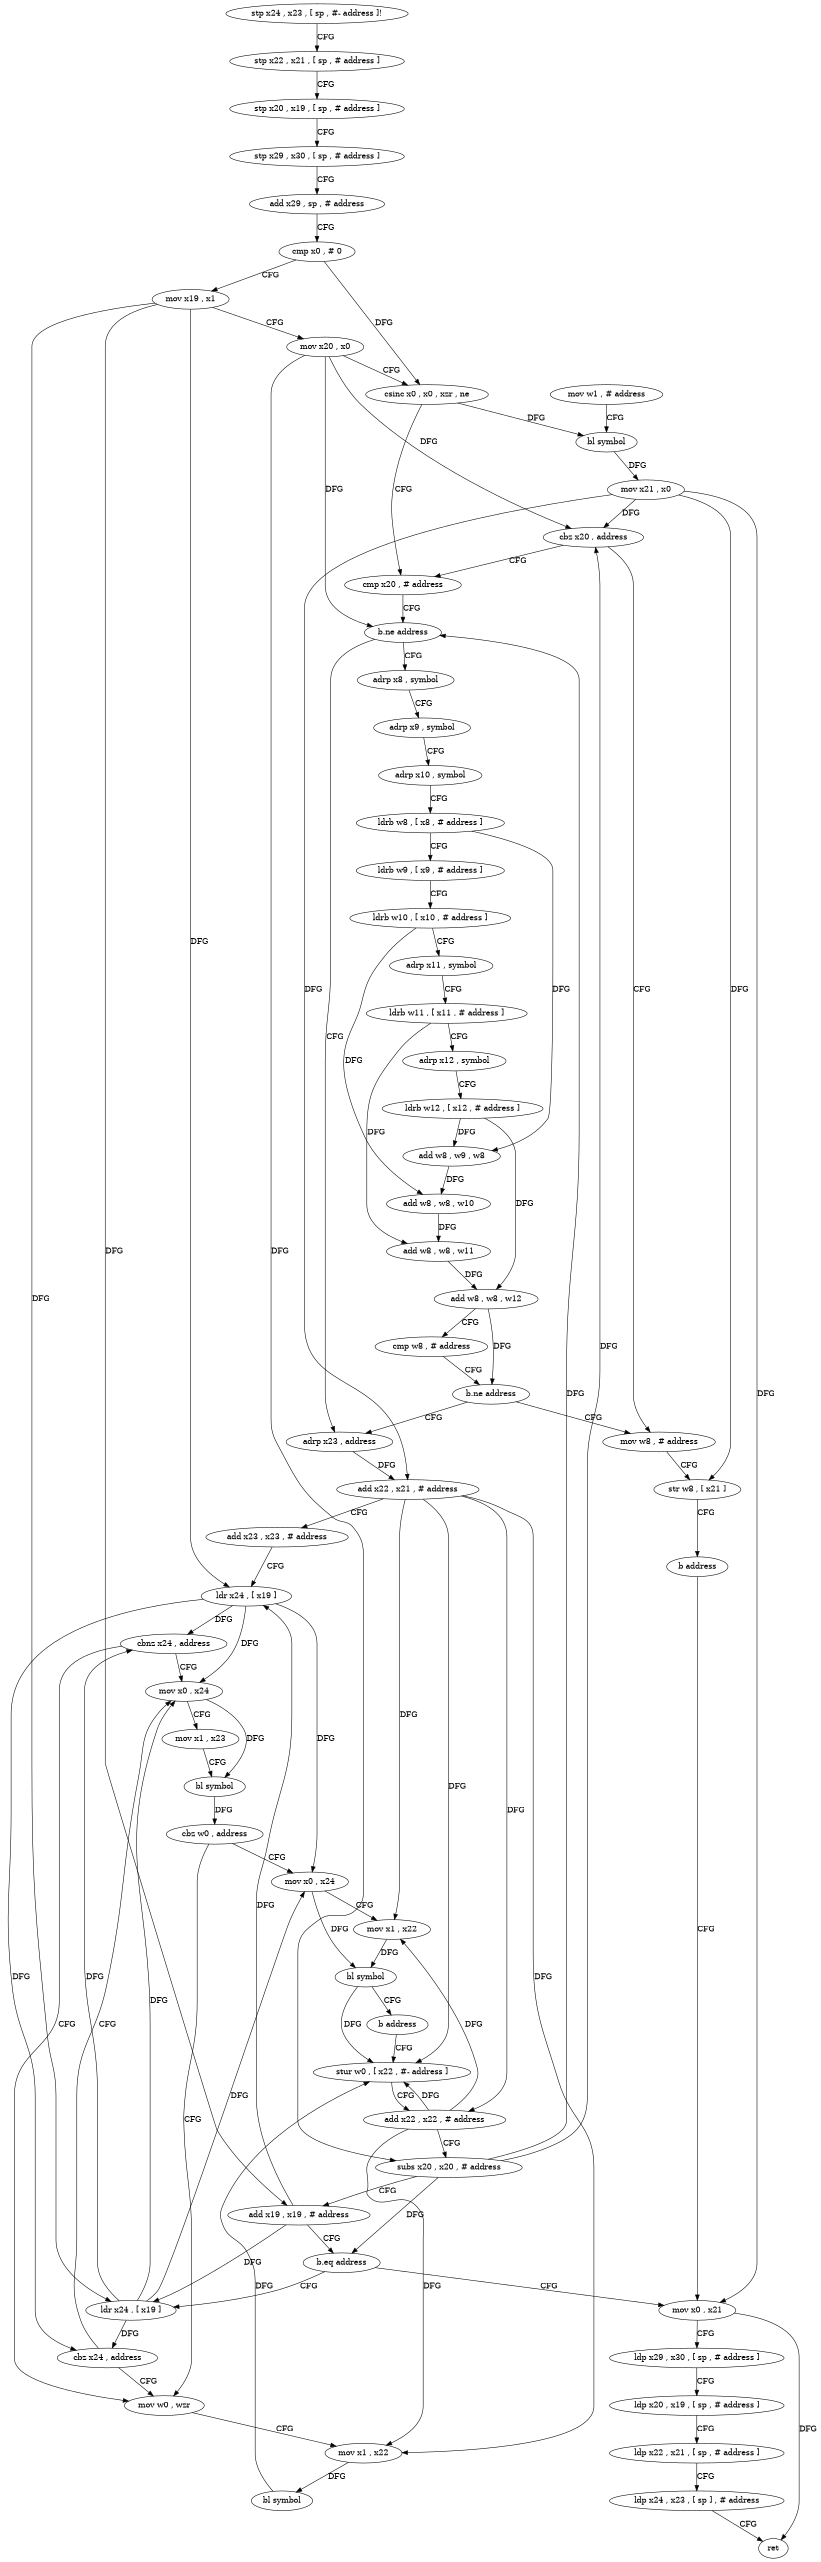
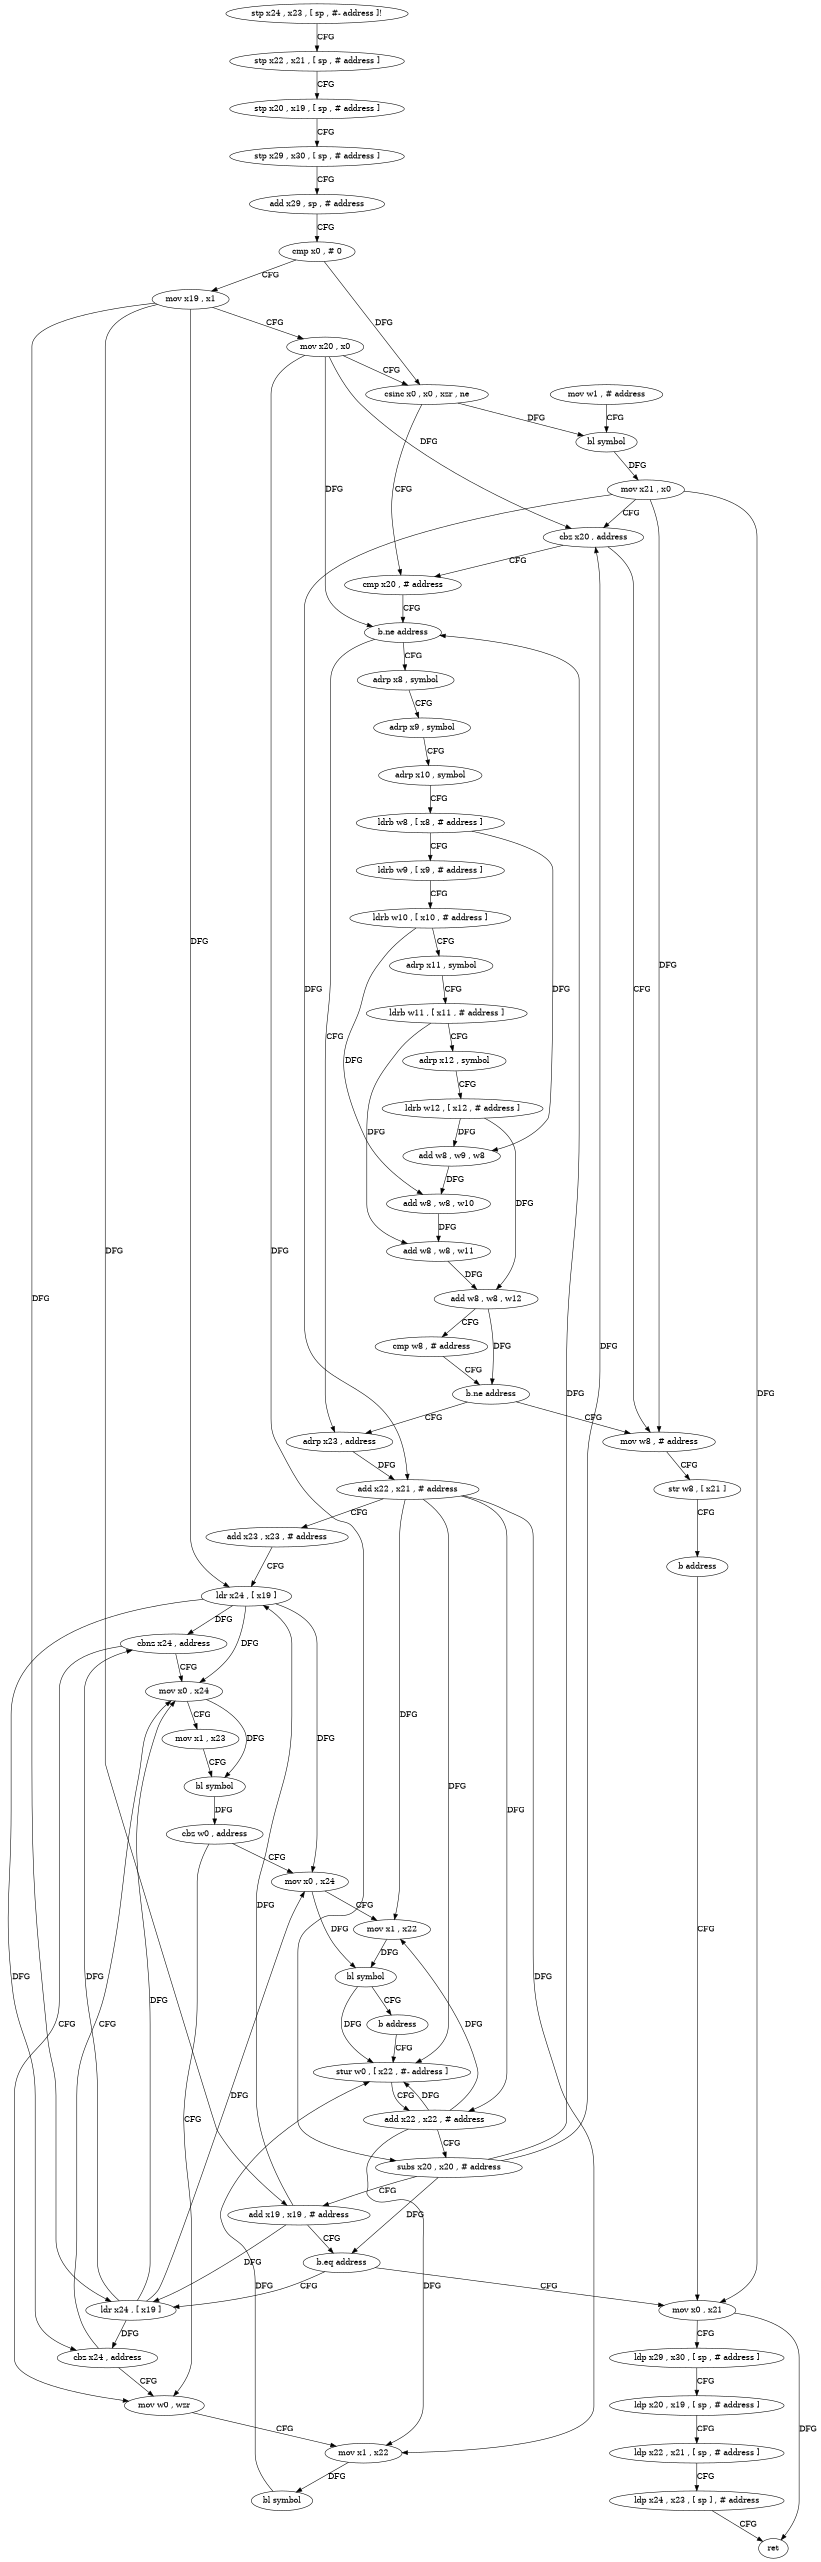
(631, 514) -> (631, 514)
(731, 973) -> (659, 962)
